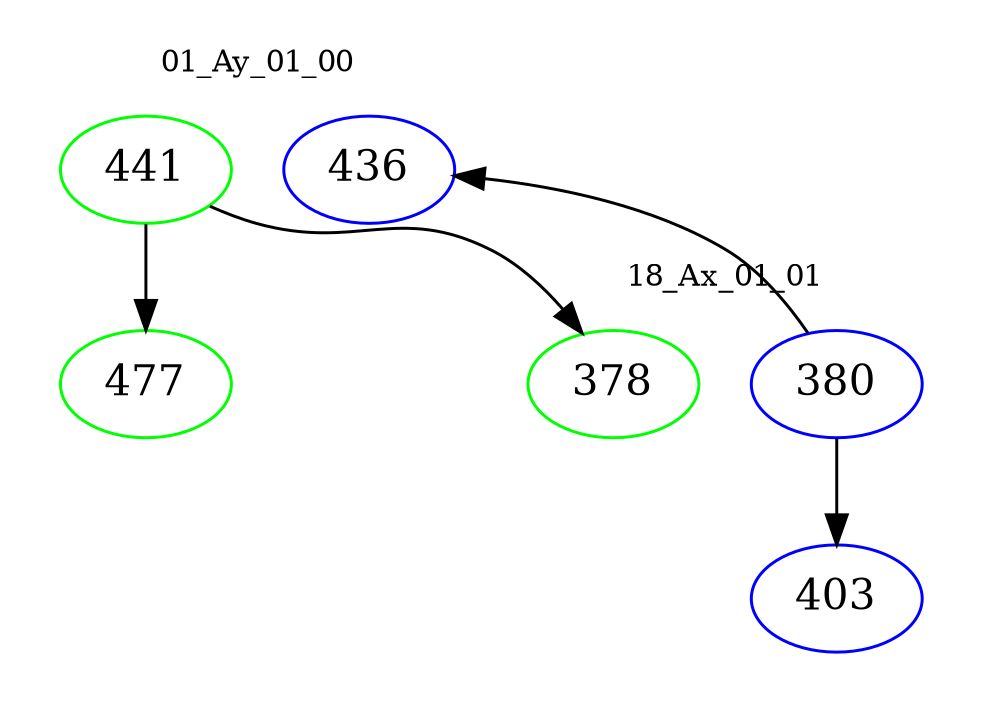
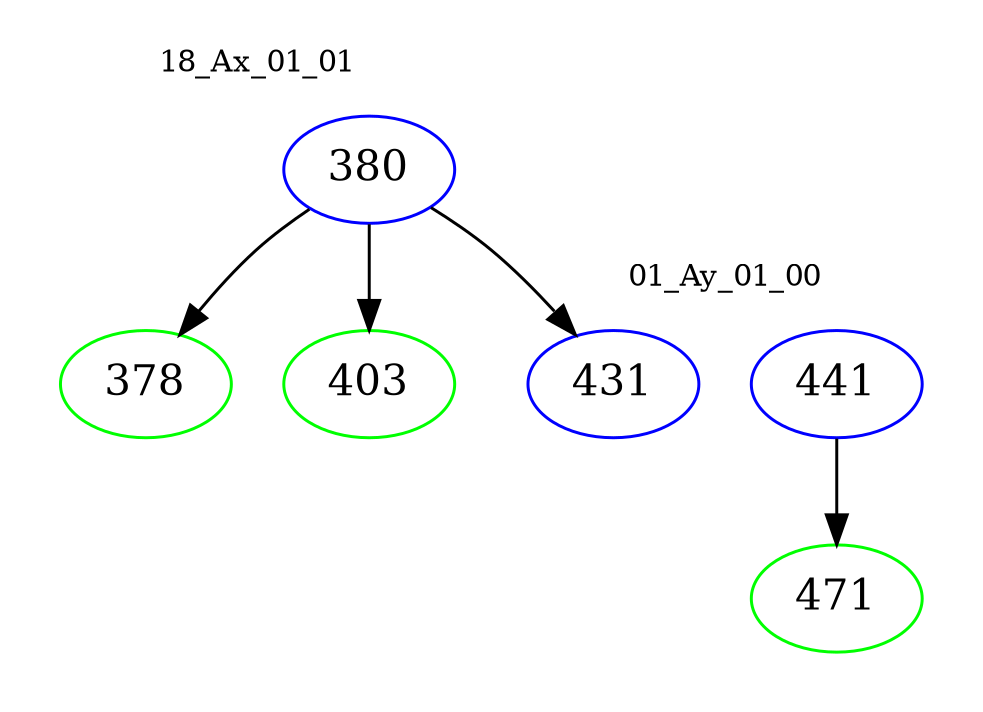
(146, 170) -> (837, 384)
(369, 170) -> (613, 384)
(397, 229) -> (250, 256)
(146, 384) -> (837, 599)
(837, 599) -> (369, 384)
